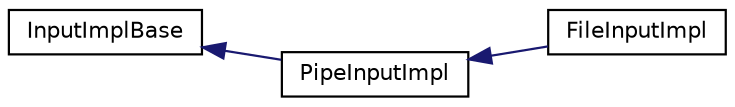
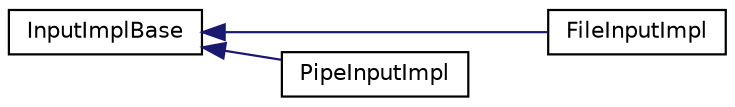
(519, 51) -> (386, 32)
